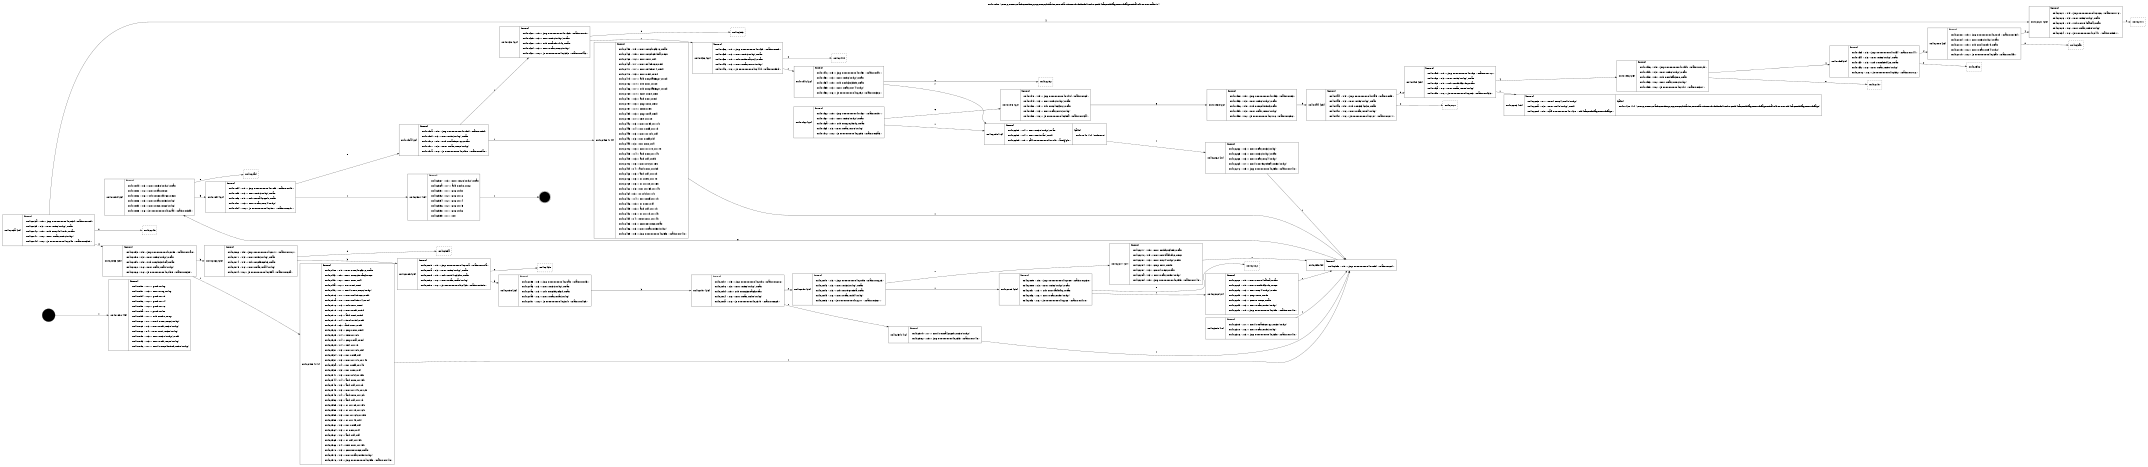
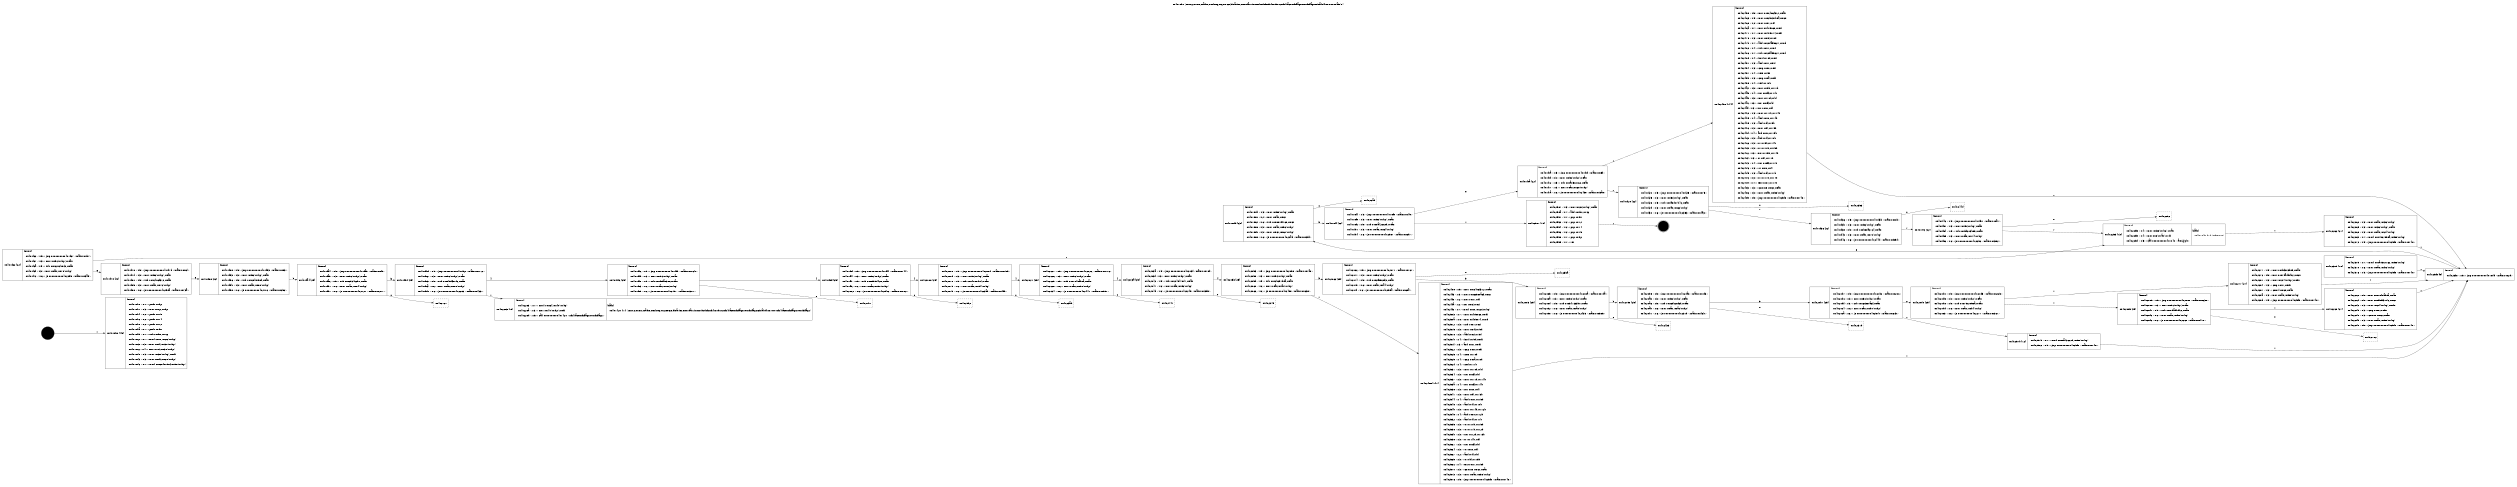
(970, 22) -> (1116, 280)
none -> (1856, 326)
